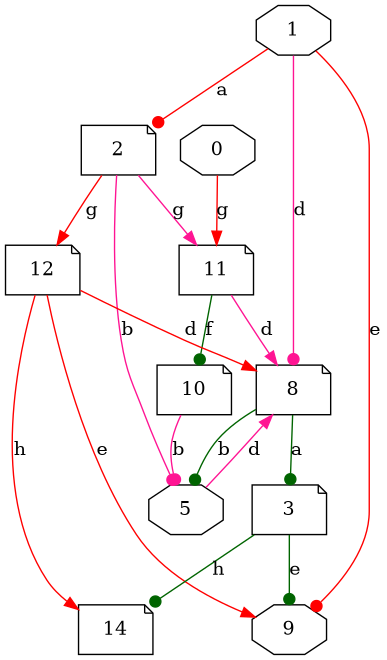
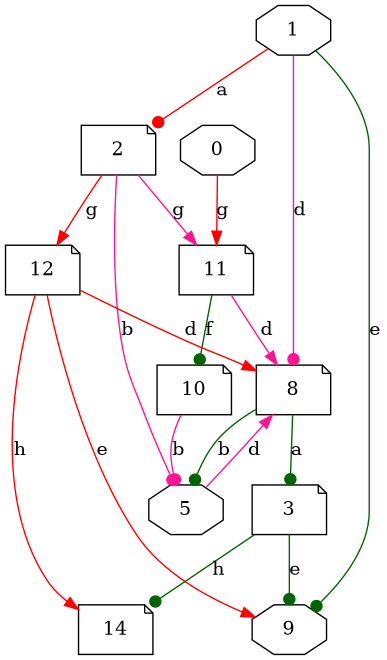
(369, 325) -> (369, 325)
